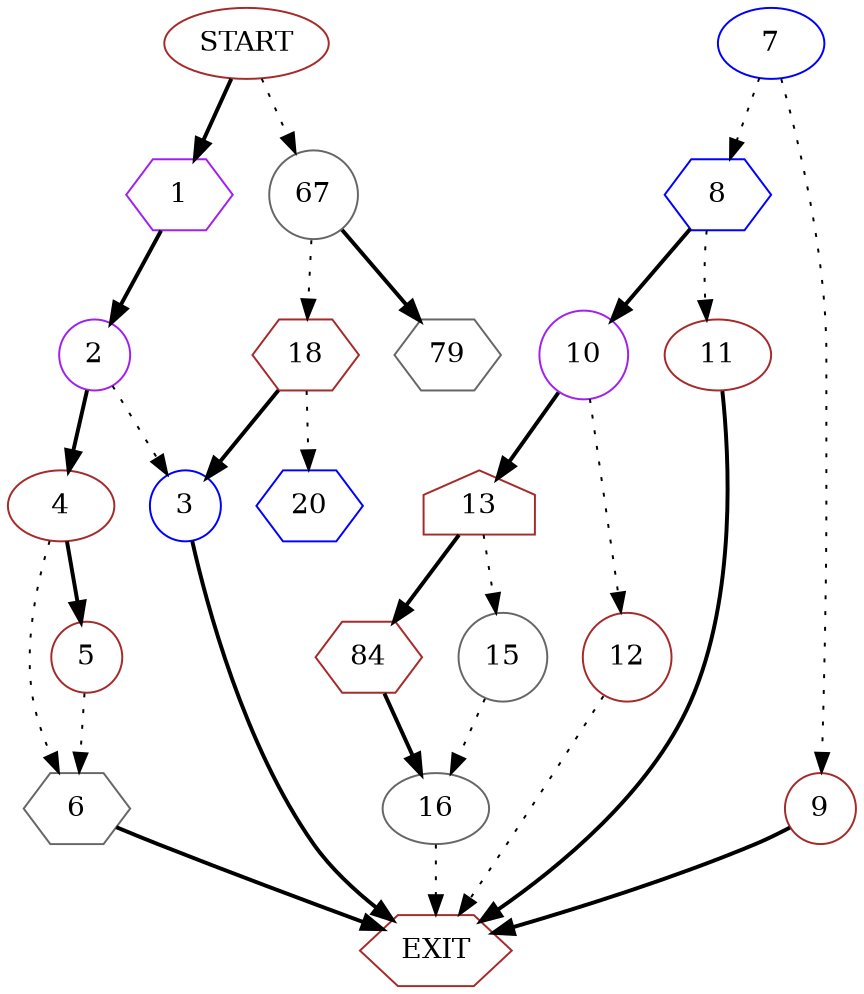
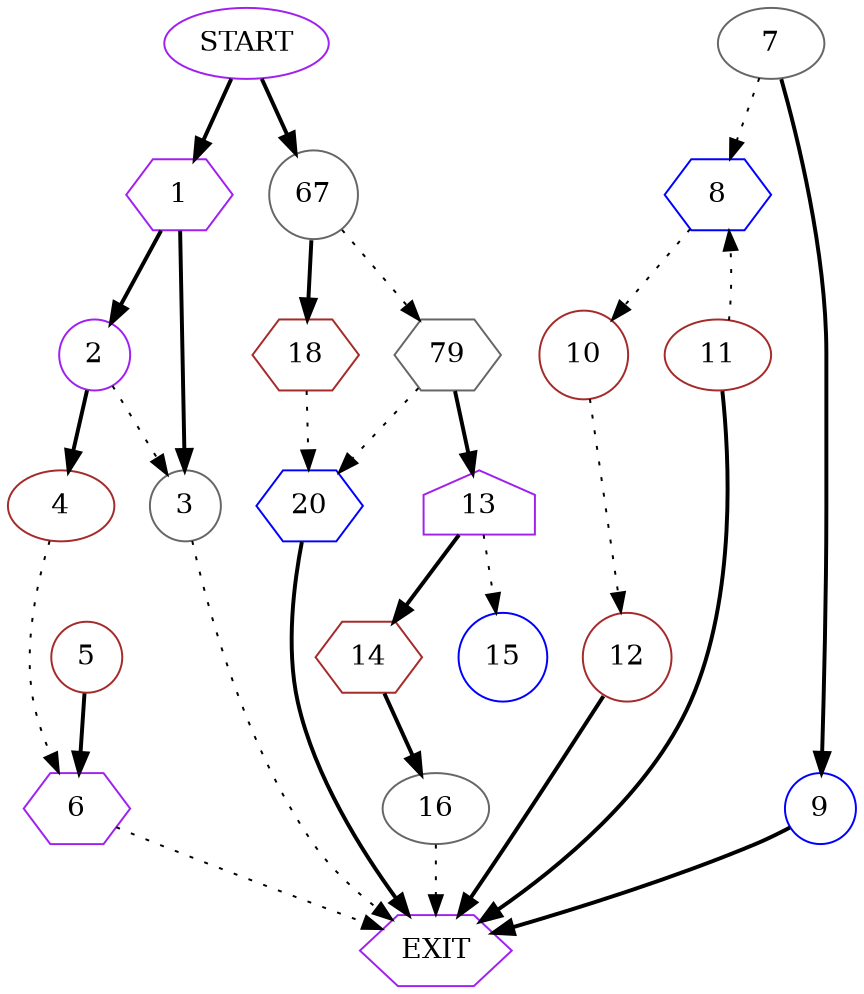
(247, 43) -> (247, 43)
(771, 43) -> (771, 43)
(274, 107) -> (274, 107)
(705, 265) -> (731, 286)
(658, 267) -> (658, 267)
(374, 268) -> (374, 268)
(310, 270) -> (310, 270)
(584, 355) -> (584, 355)
(826, 414) -> (826, 414)
none -> (386, 423)
(249, 426) -> (182, 340)
(534, 427) -> (462, 422)
(185, 506) -> (185, 506)
(479, 506) -> (479, 506)
(72, 572) -> none
(369, 657) -> (369, 657)
(503, 657) -> (503, 657)
(82, 723) -> (82, 723)
(472, 727) -> none
none -> (306, 731)
(257, 740) -> (257, 740)
(537, 798) -> (537, 798)
(77, 809) -> (77, 809)
(820, 809) -> (820, 809)
(239, 876) -> (239, 876)
(436, 951) -> (436, 951)
